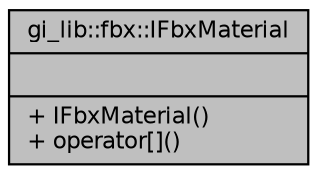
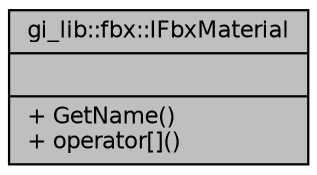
(119, 117) -> (102, 117)
